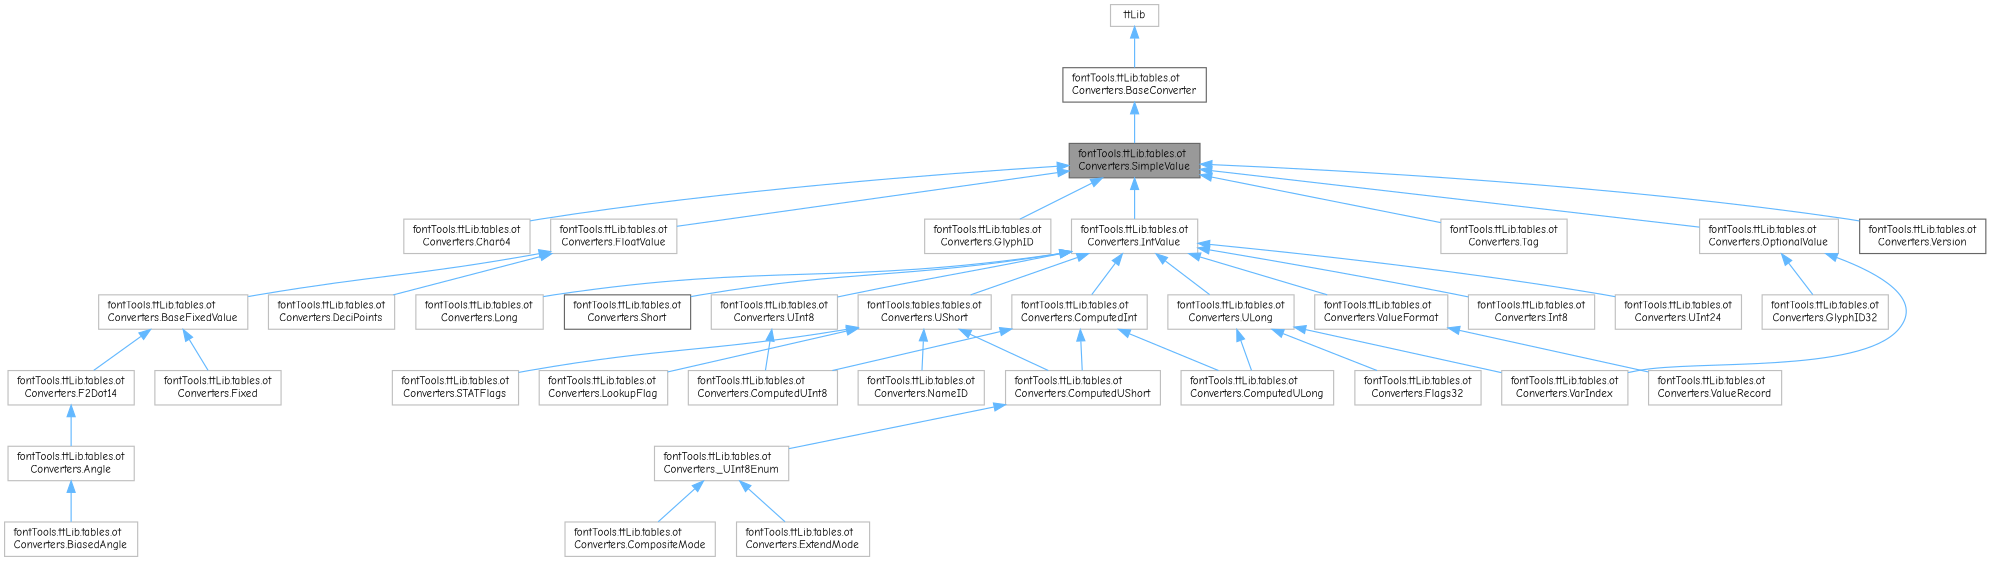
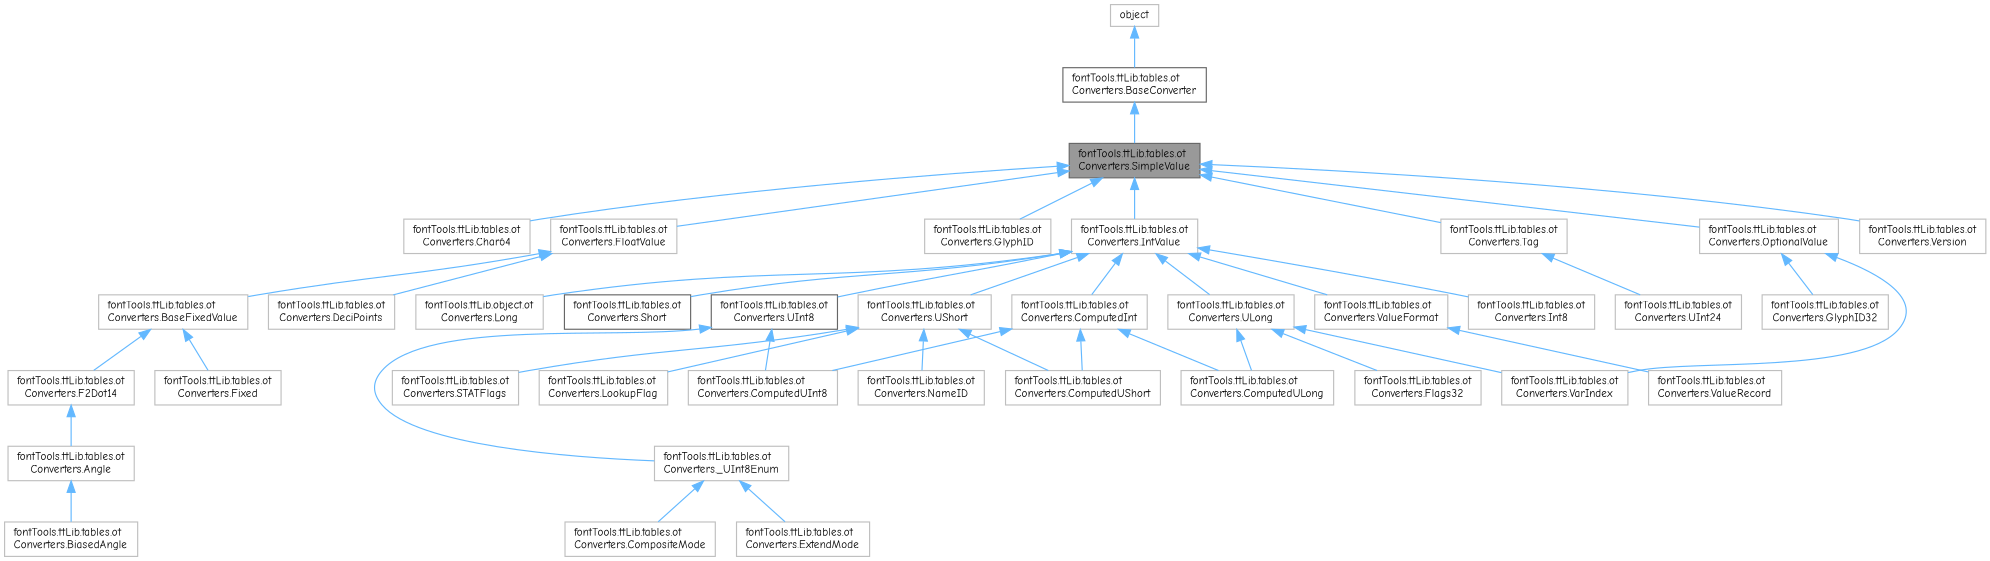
(1135, 15) -> (1135, 15)
(1923, 236) -> (1923, 236)
(1413, 267) -> (1597, 276)
(480, 312) -> (480, 312)
(774, 312) -> (774, 312)
(925, 312) -> (925, 312)
(891, 428) -> (384, 369)
